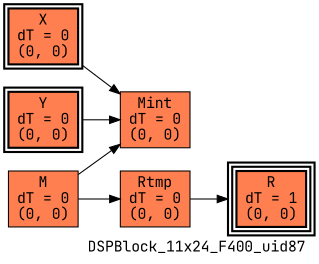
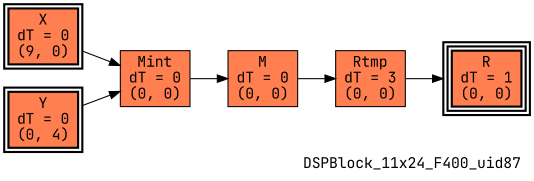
(43, 36) -> (43, 36)
(43, 120) -> (43, 120)
(95, 163) -> (204, 79)
(155, 199) -> (370, 79)
